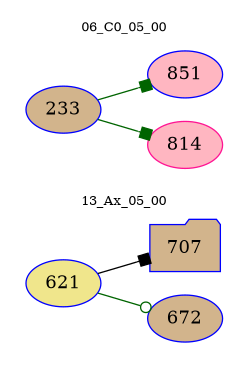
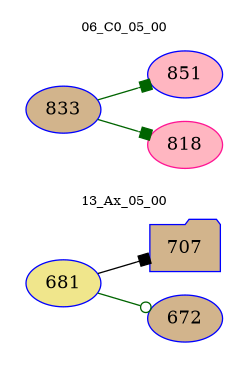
(63, 110) -> (63, 110)
(185, 145) -> (185, 145)
(63, 283) -> (63, 283)
